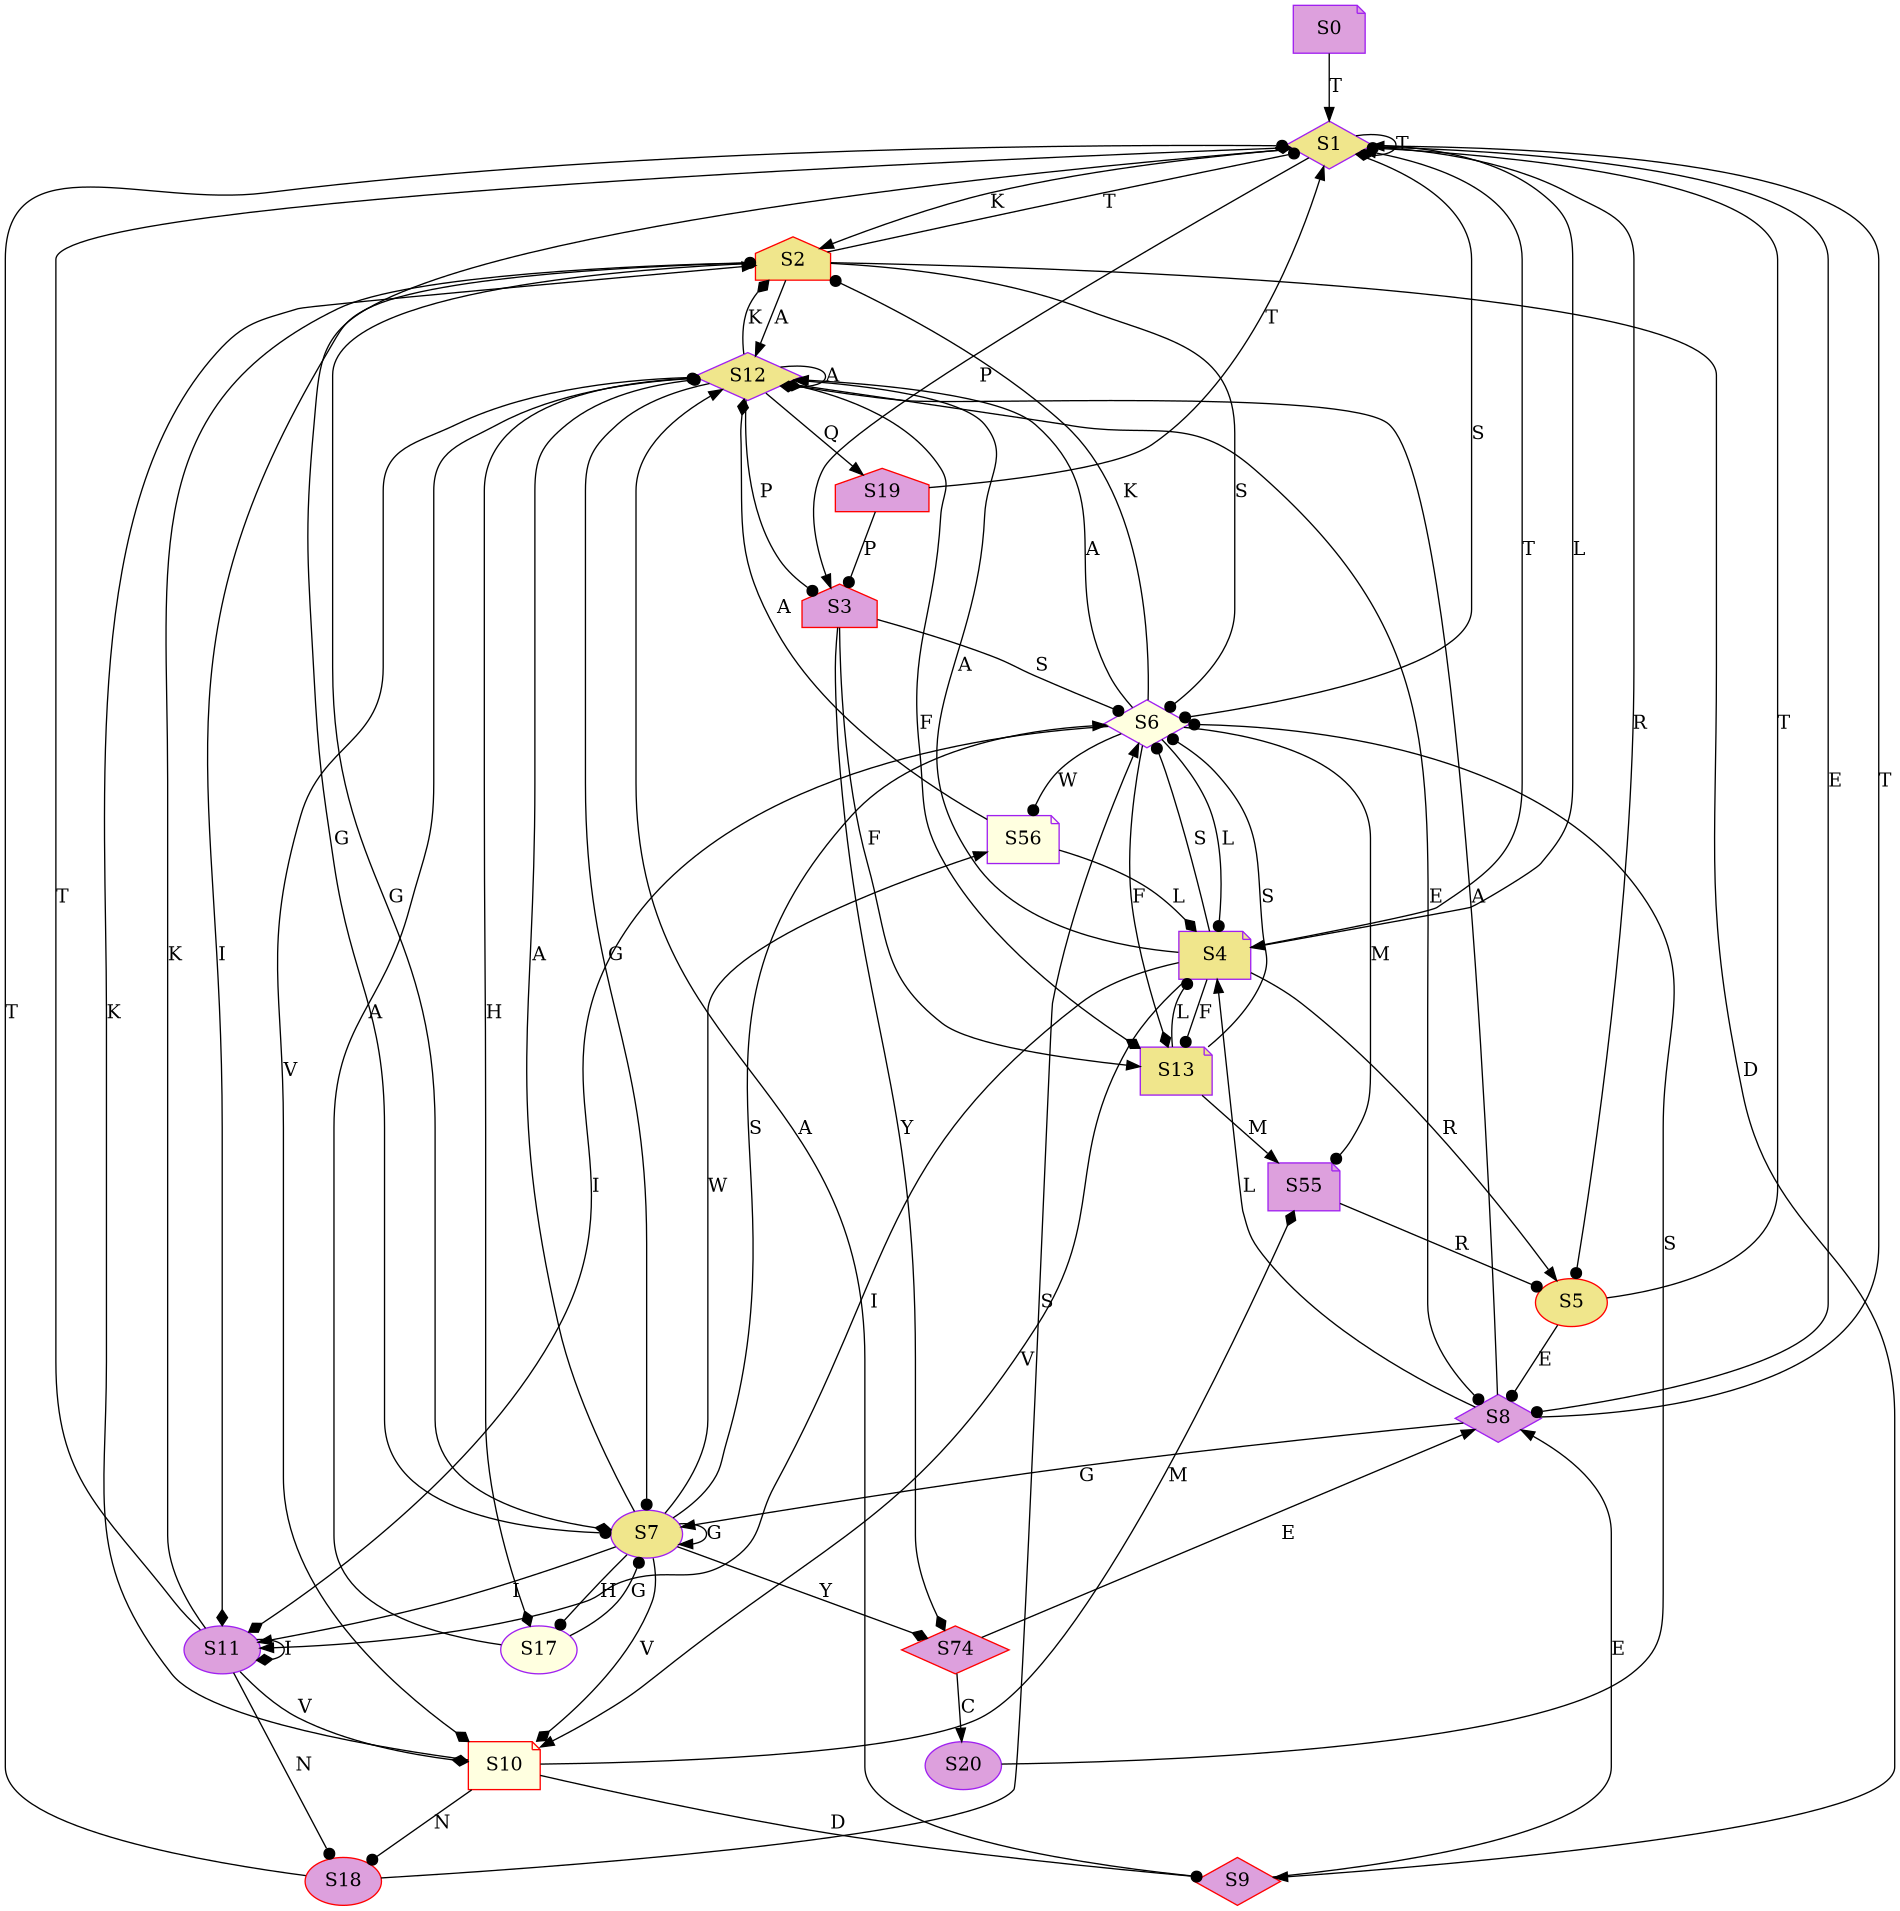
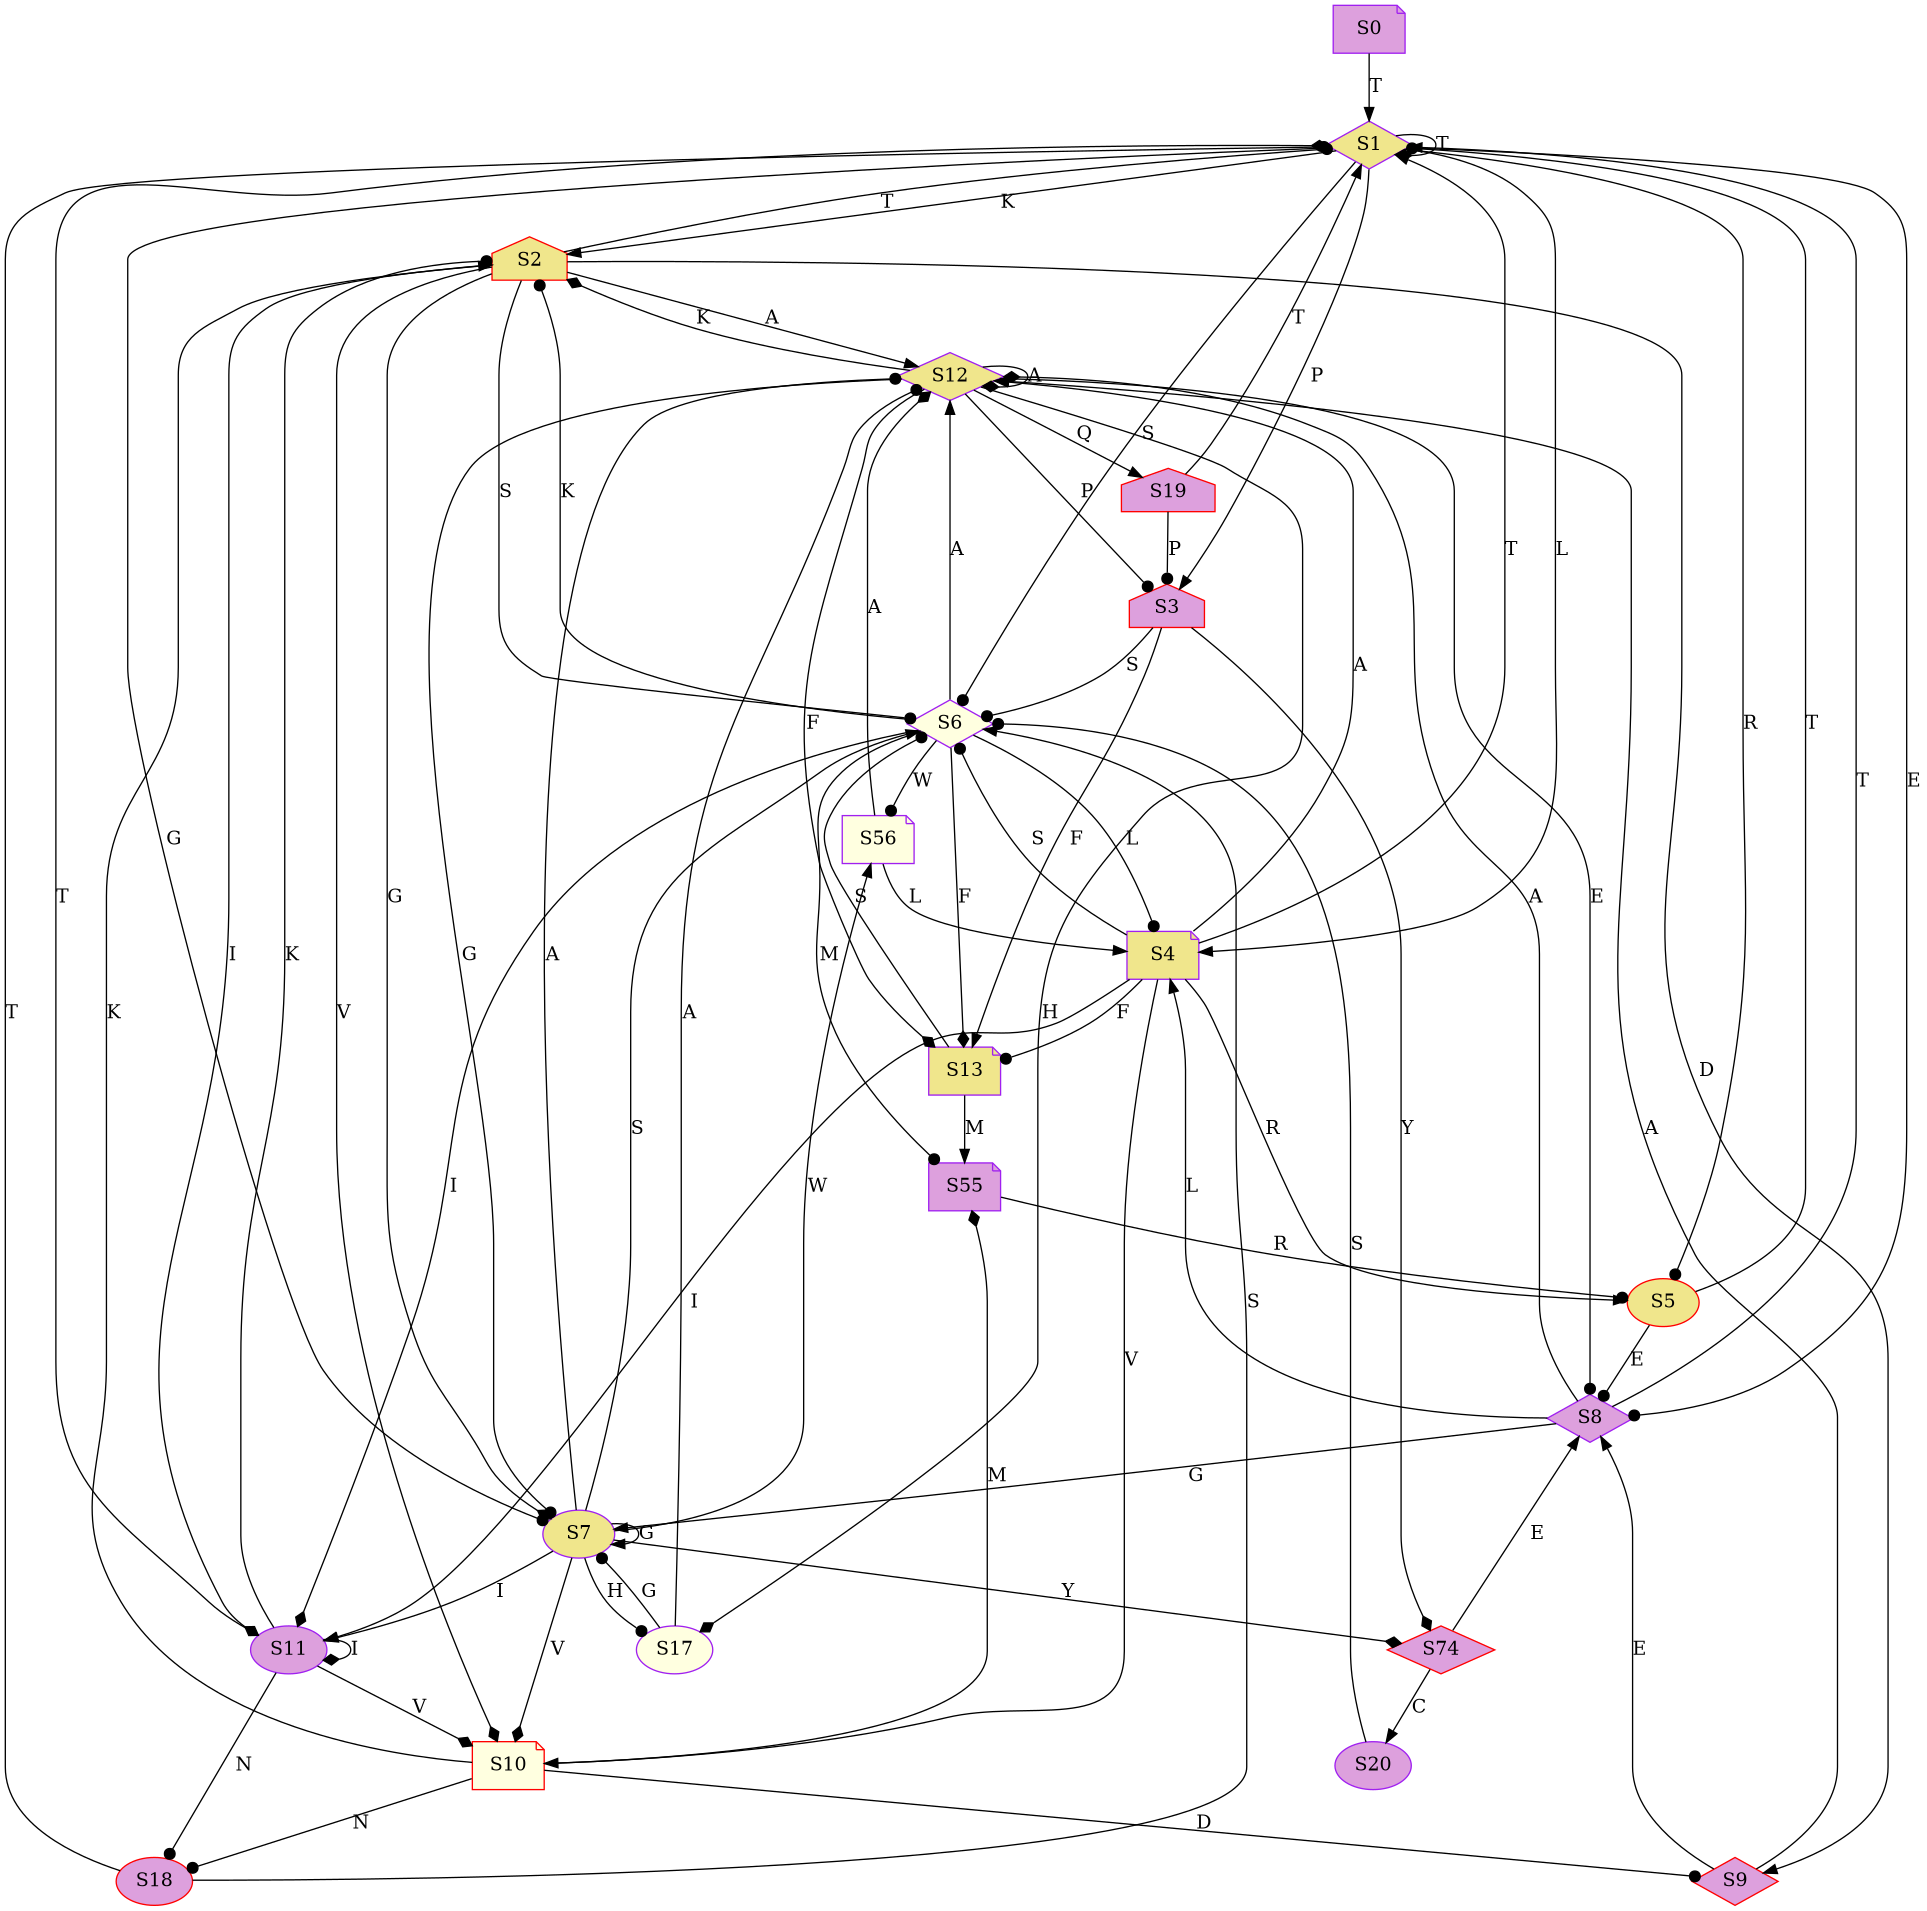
(1120, 873) -> (984, 933)
(278, 953) -> (337, 961)
(1173, 1017) -> none
